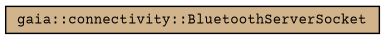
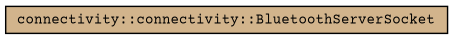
(193, 20) -> (227, 20)
